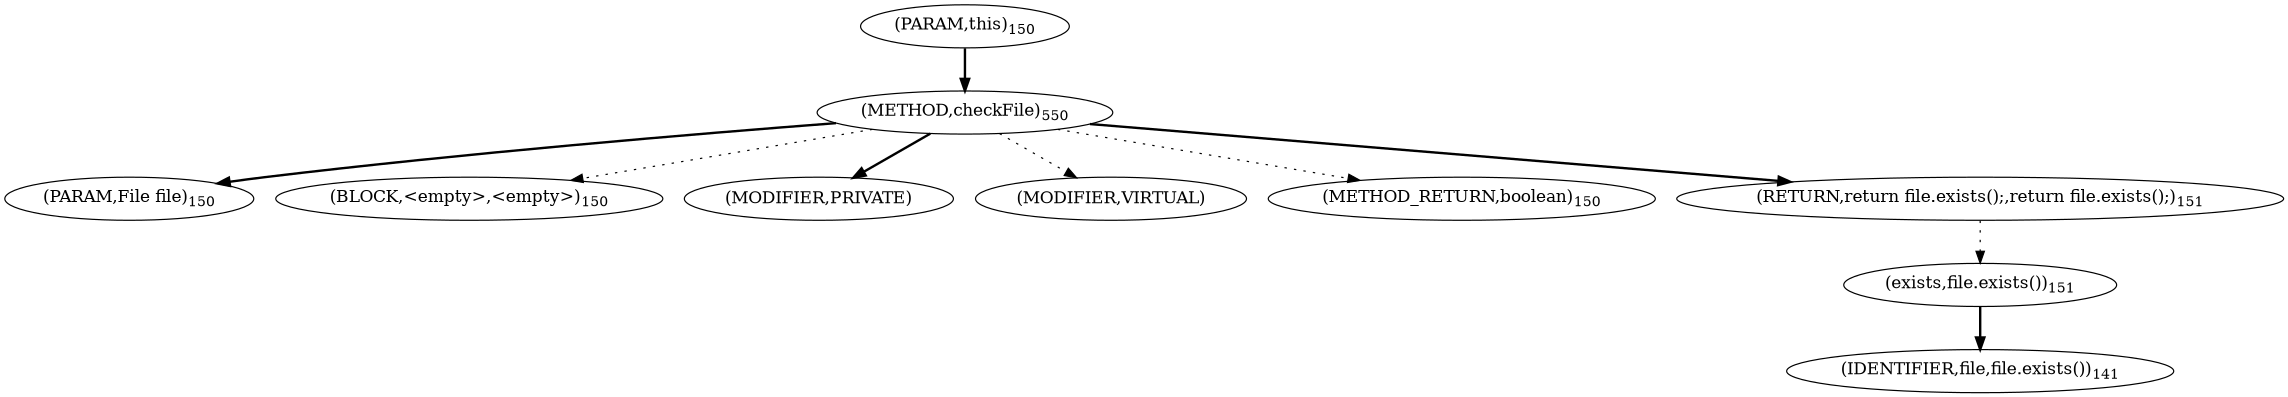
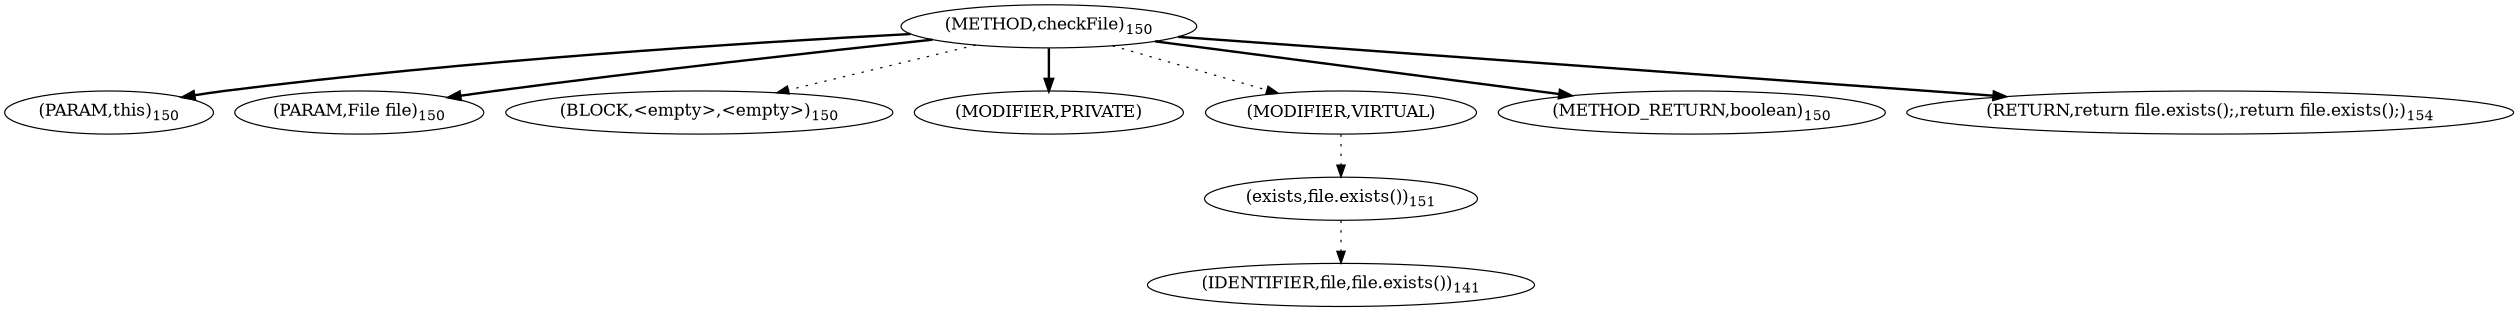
(965, 64) -> (552, 58)
(1055, 111) -> (1139, 25)
(1203, 154) -> (1357, 68)
(2190, 197) -> (2420, 111)
(1980, 236) -> (1341, 150)
(1980, 322) -> (1341, 236)
